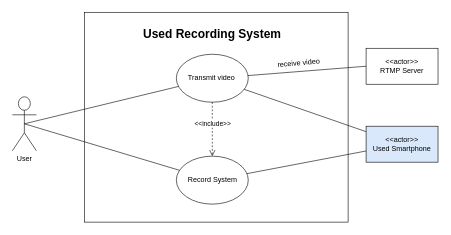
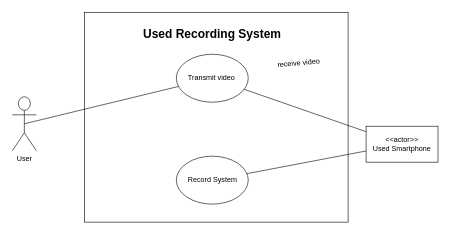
(402, 66) -> none
(307, 71) -> none
(212, 129) -> none
(402, 144) -> (402, 144)
(103, 147) -> none
